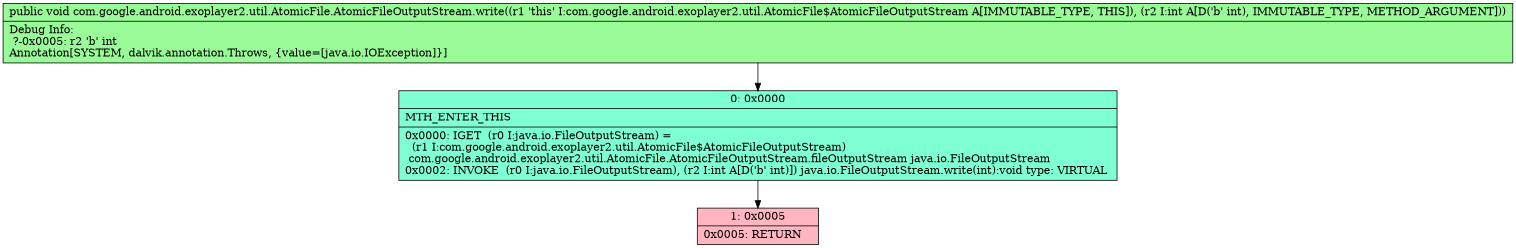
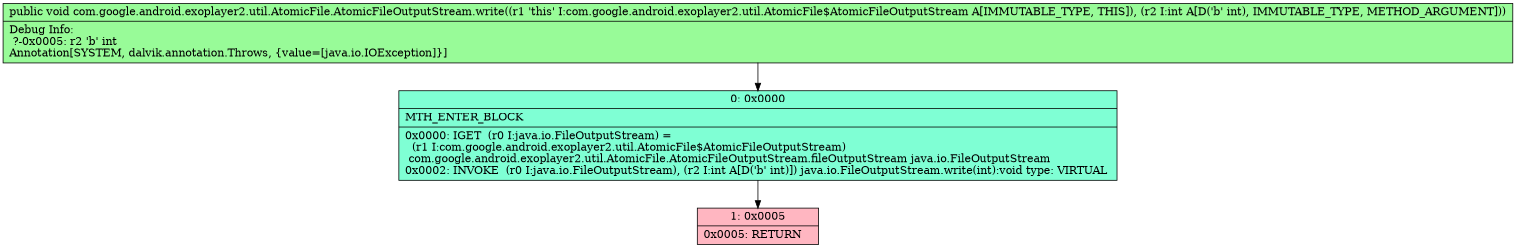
(458, 117) -> (464, 117)
